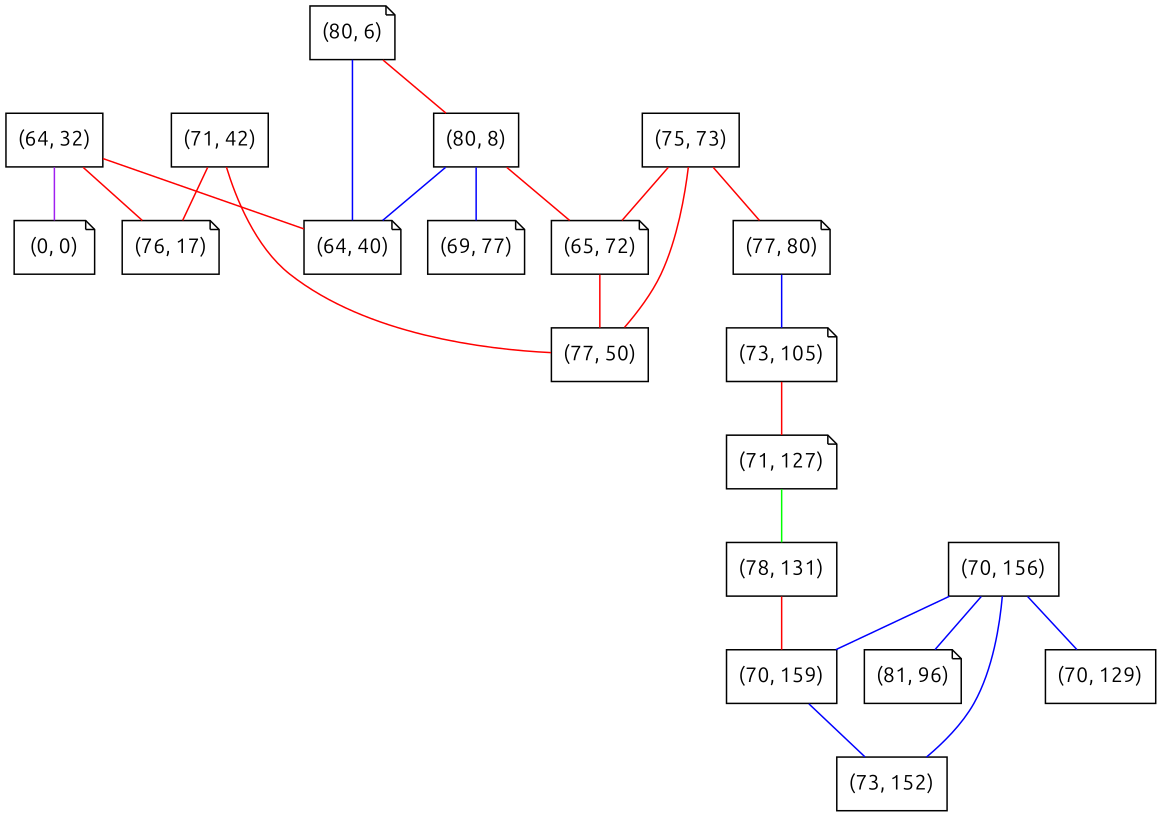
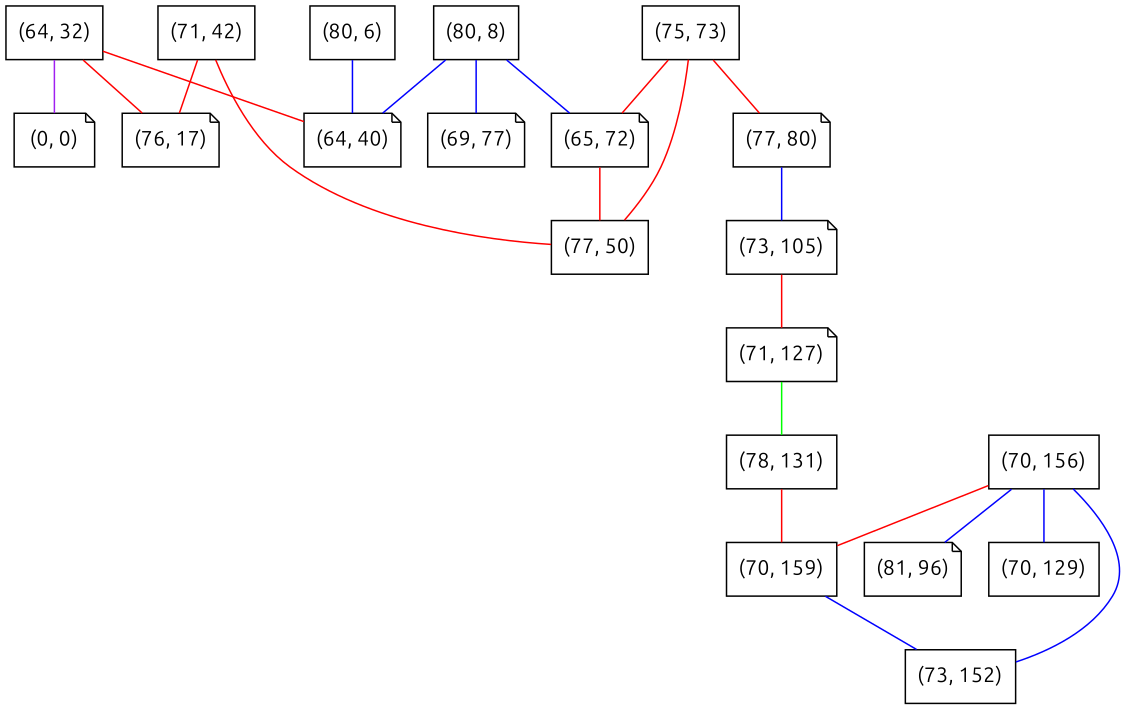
(352, 33) -> (352, 33)
(414, 87) -> none
(538, 194) -> (538, 87)
(893, 623) -> (913, 516)
